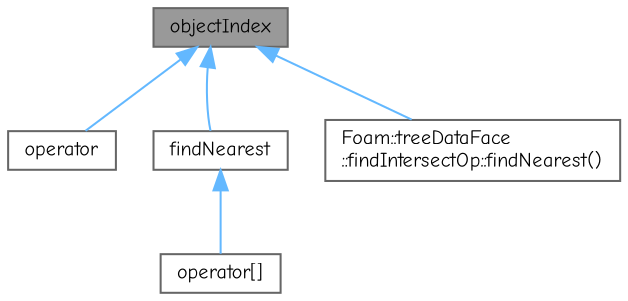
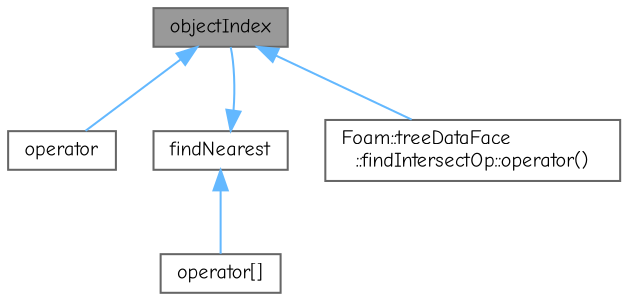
(207, 99) -> (234, 78)
(473, 150) -> (473, 150)
